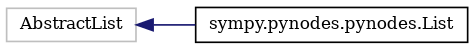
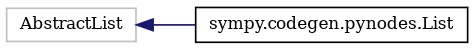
(332, 25) -> (332, 25)
